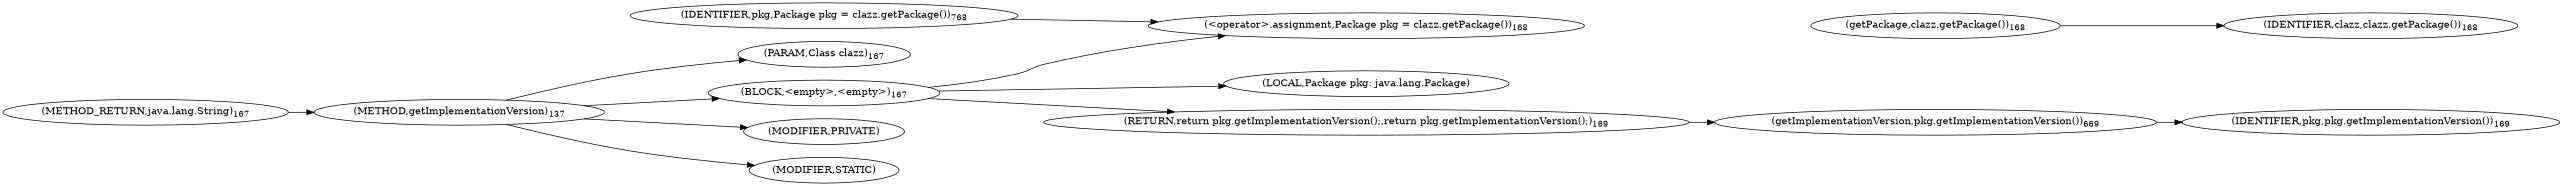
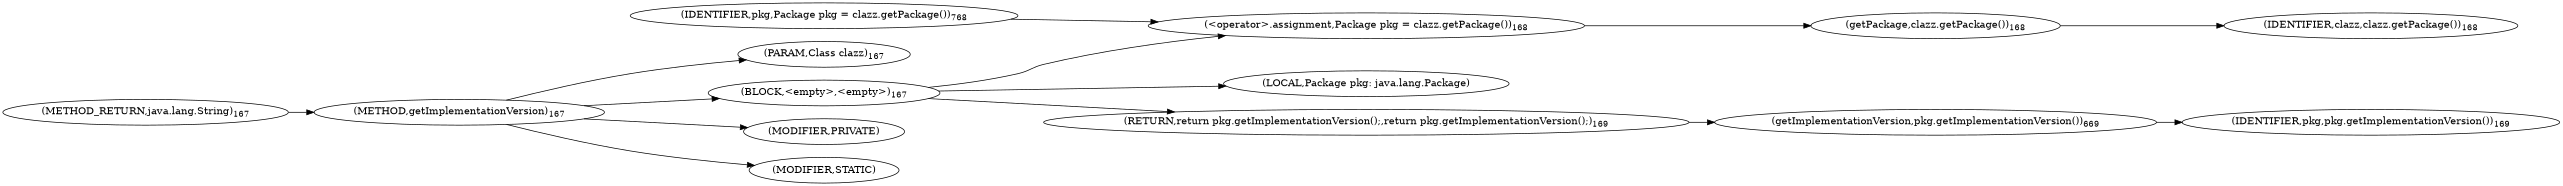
none -> (1694, 26)
(557, 111) -> (557, 111)
